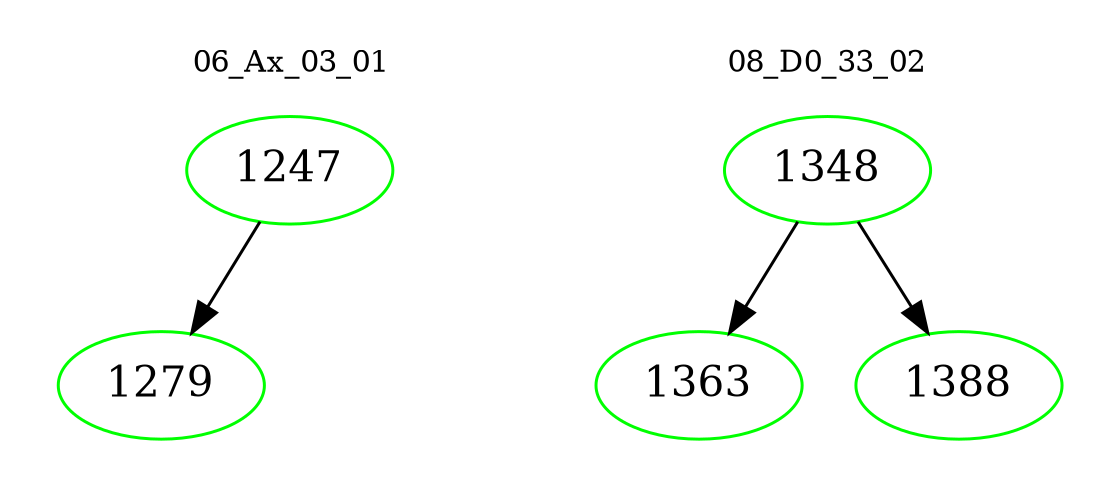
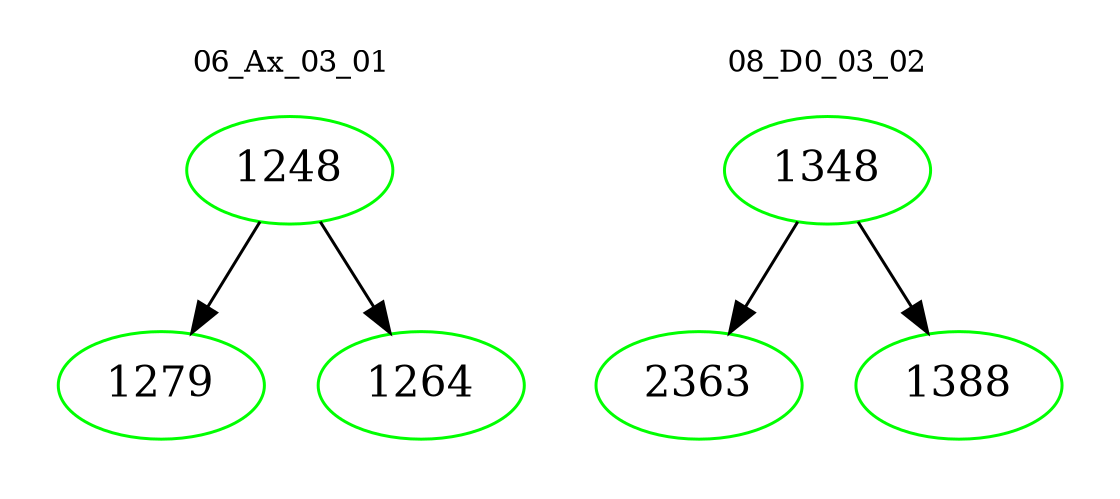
(828, 64) -> (828, 64)
(290, 170) -> (290, 170)
none -> (421, 385)
(699, 385) -> (699, 385)
